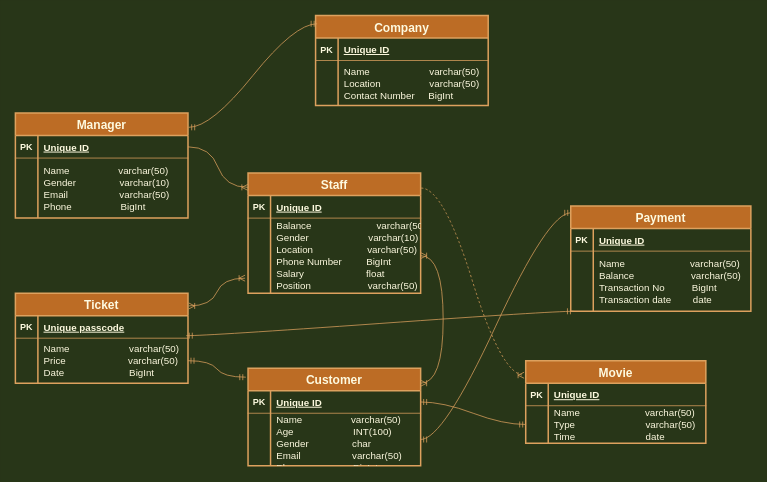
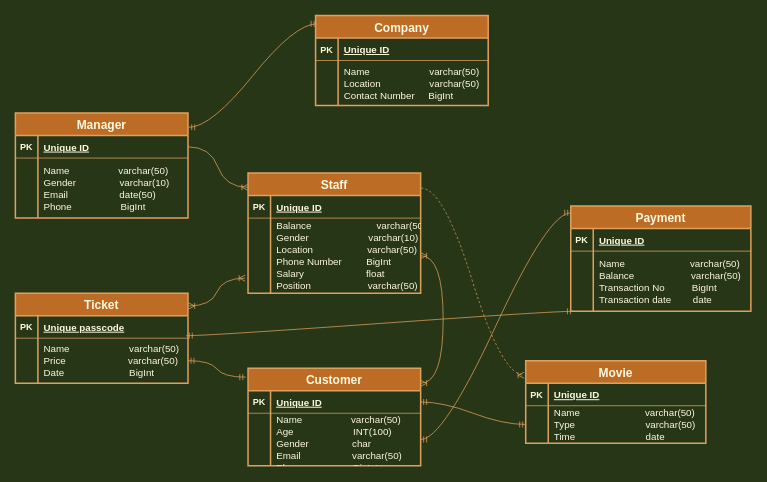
(122, 170) -> (122, 170)
